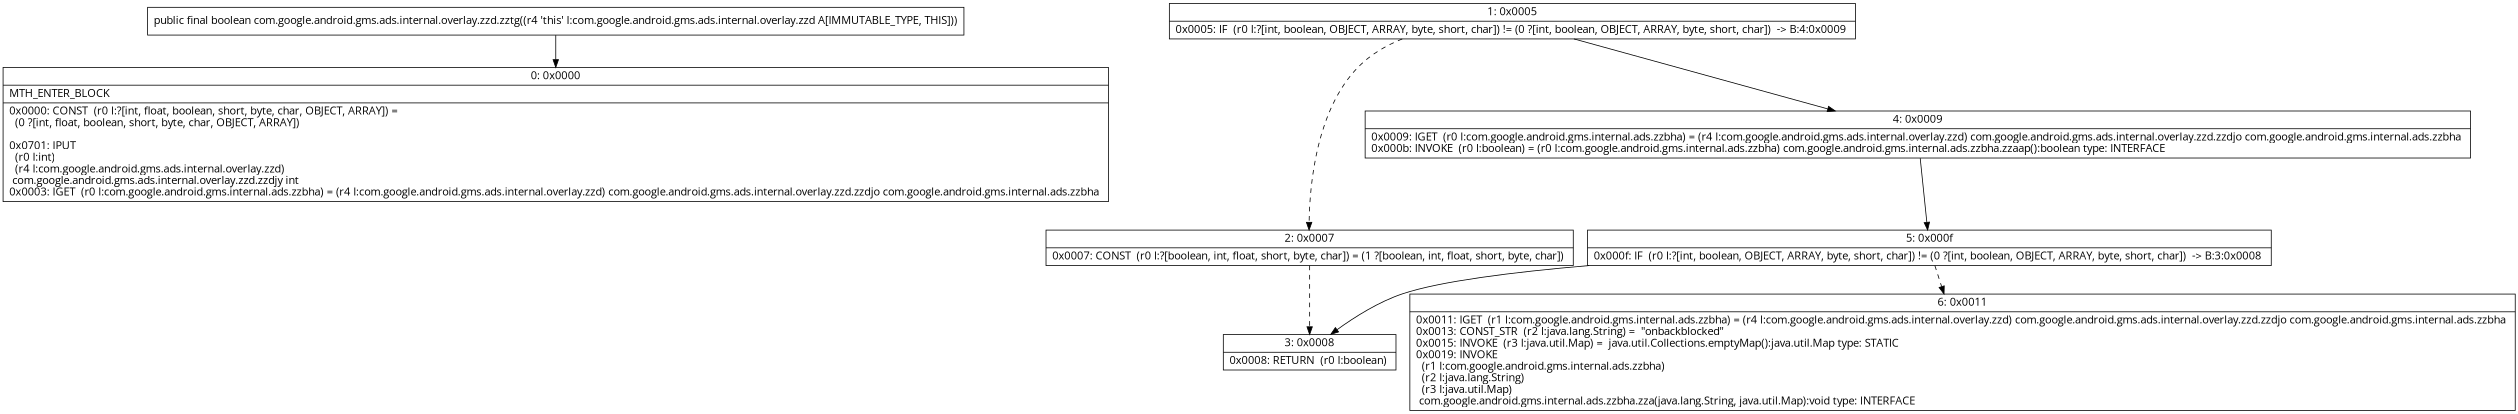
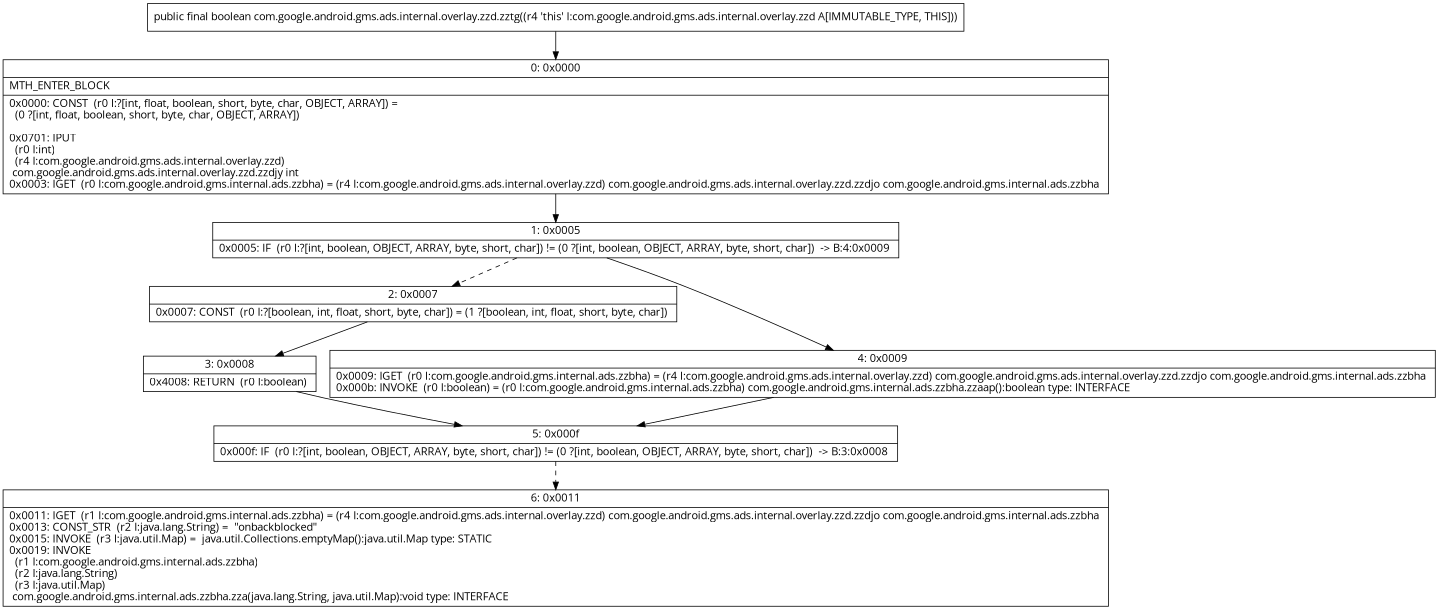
none -> (556, 204)
(1458, 281) -> (375, 409)
(1310, 296) -> (325, 338)
(1310, 361) -> (230, 382)
